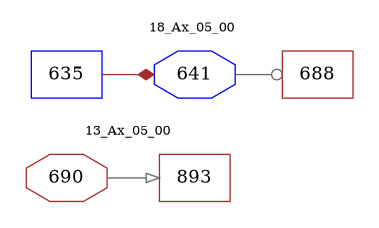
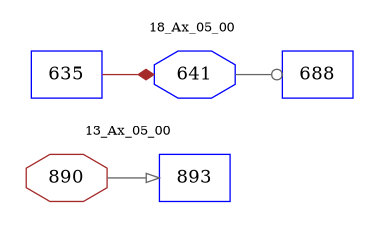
(318, 75) -> (318, 75)
(67, 178) -> (67, 178)
(195, 178) -> (195, 178)
